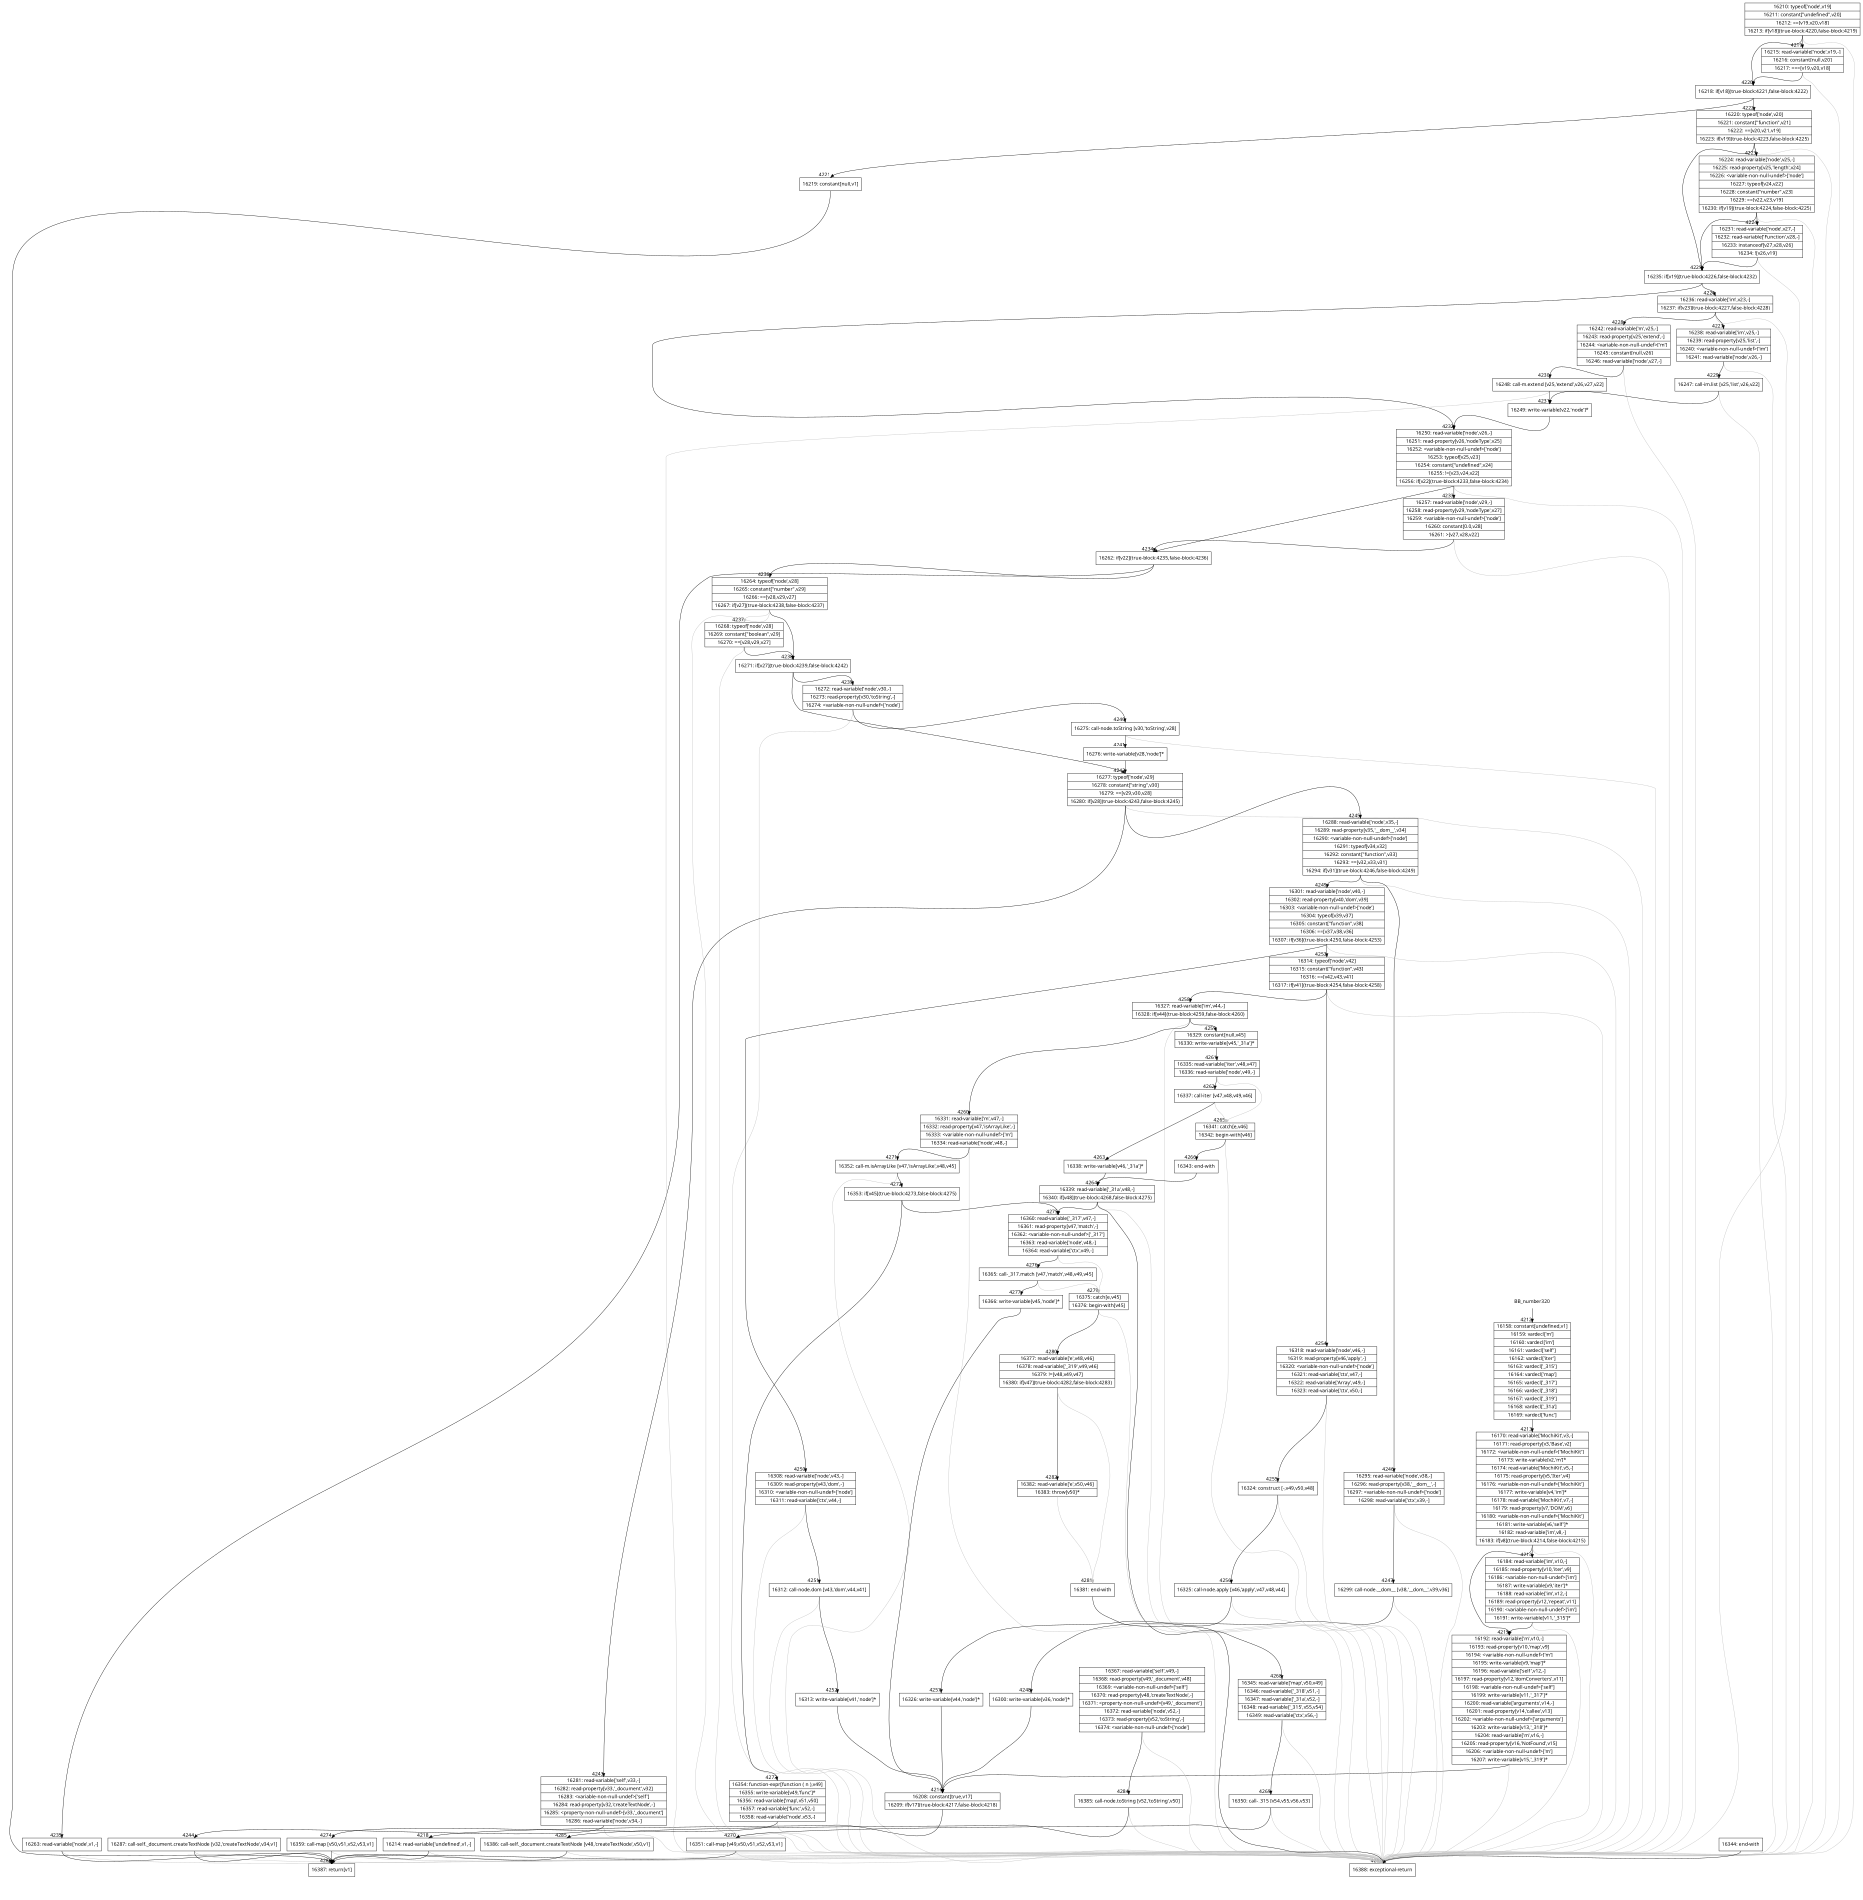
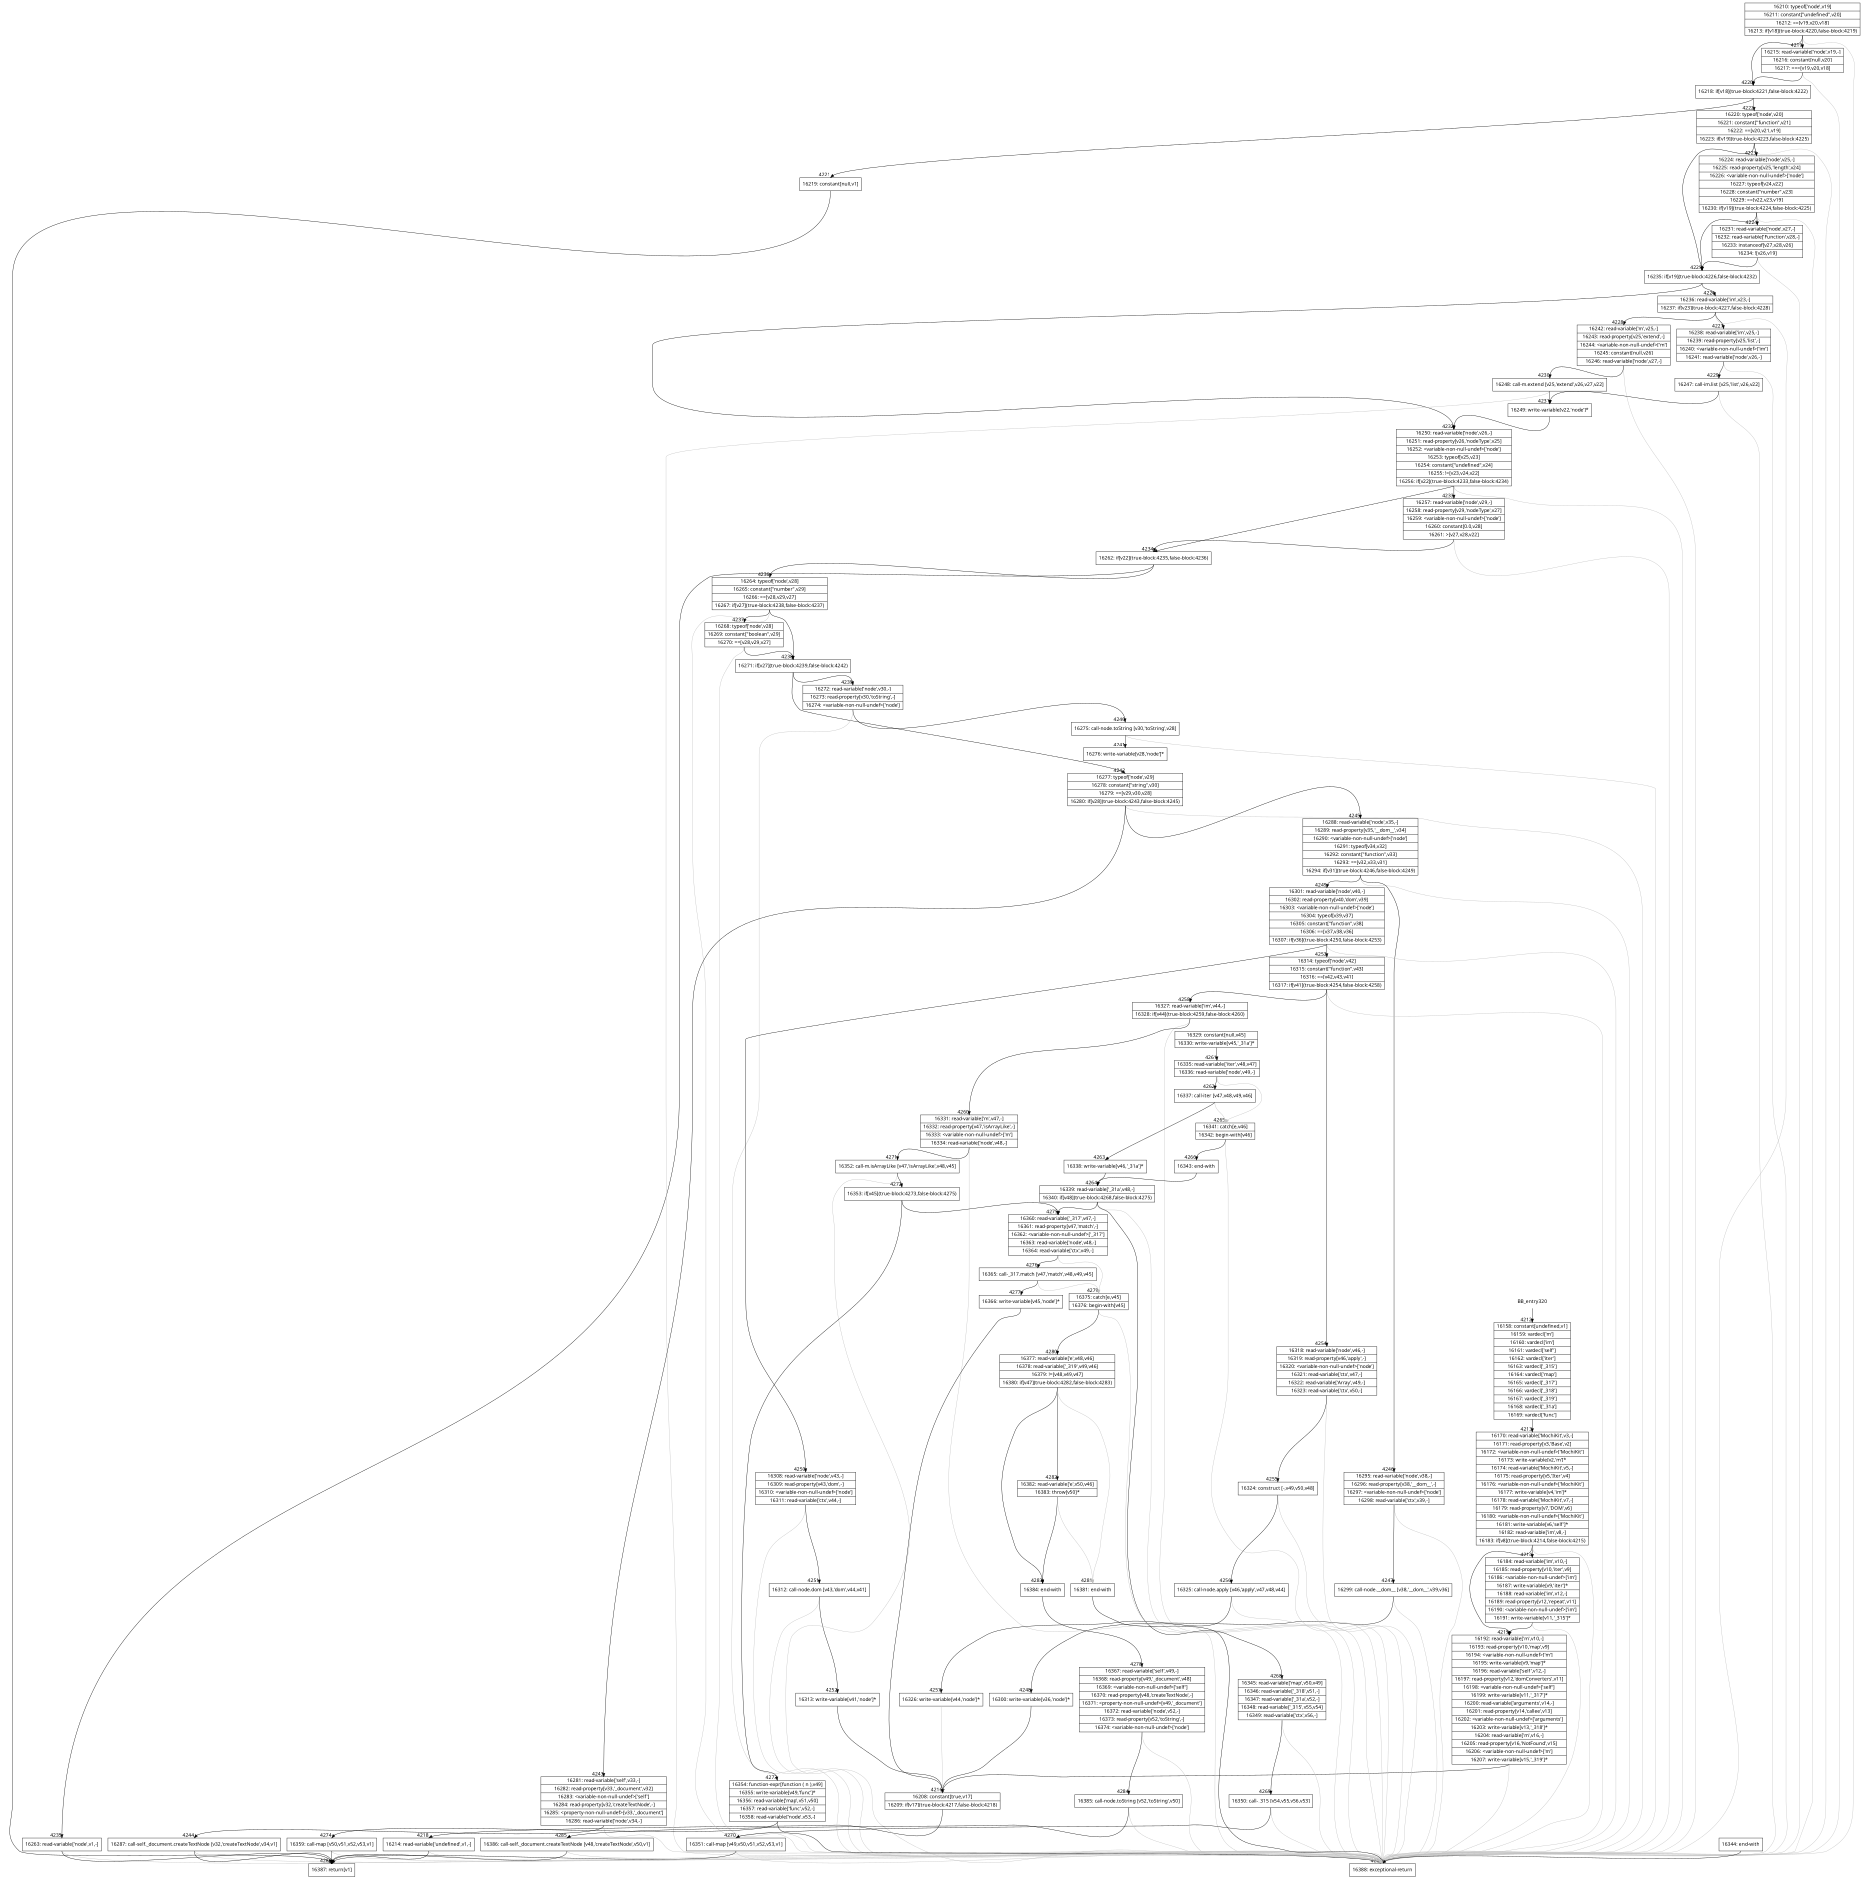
(759, 616) -> (759, 616)
(1125, 765) -> none
(1201, 1025) -> none
(1532, 1302) -> (1532, 1302)
none -> (1043, 1590)
(942, 1748) -> (942, 1748)
(1073, 1853) -> (1073, 1853)
